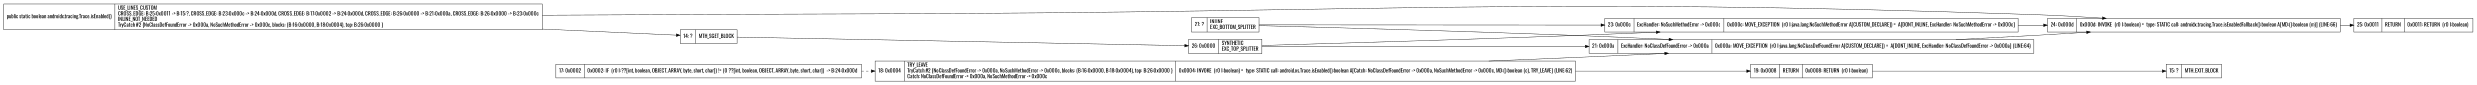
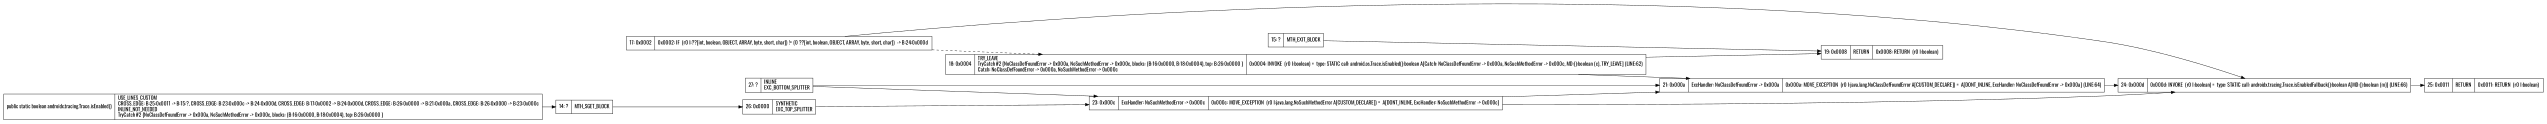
(1322, 9) -> (1546, 4)
(1424, 46) -> (1579, 95)
(2017, 71) -> (1570, 46)
